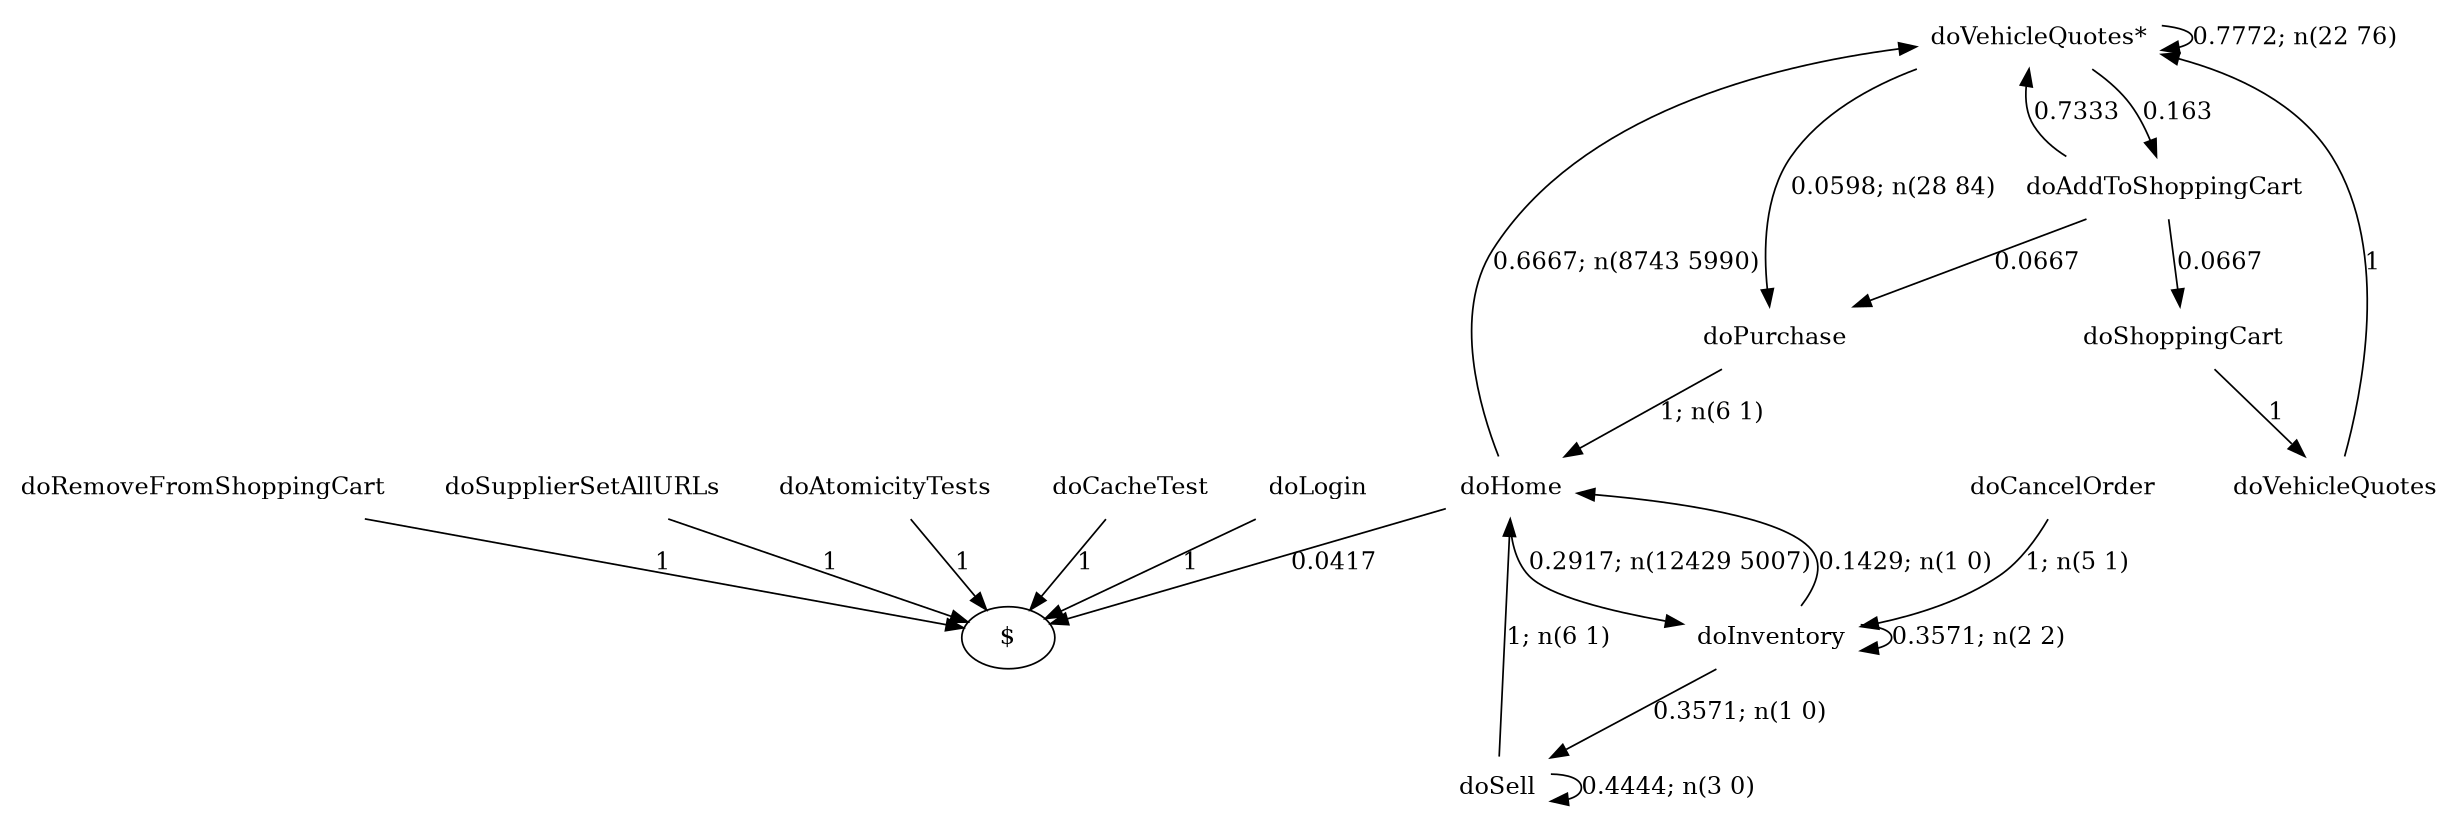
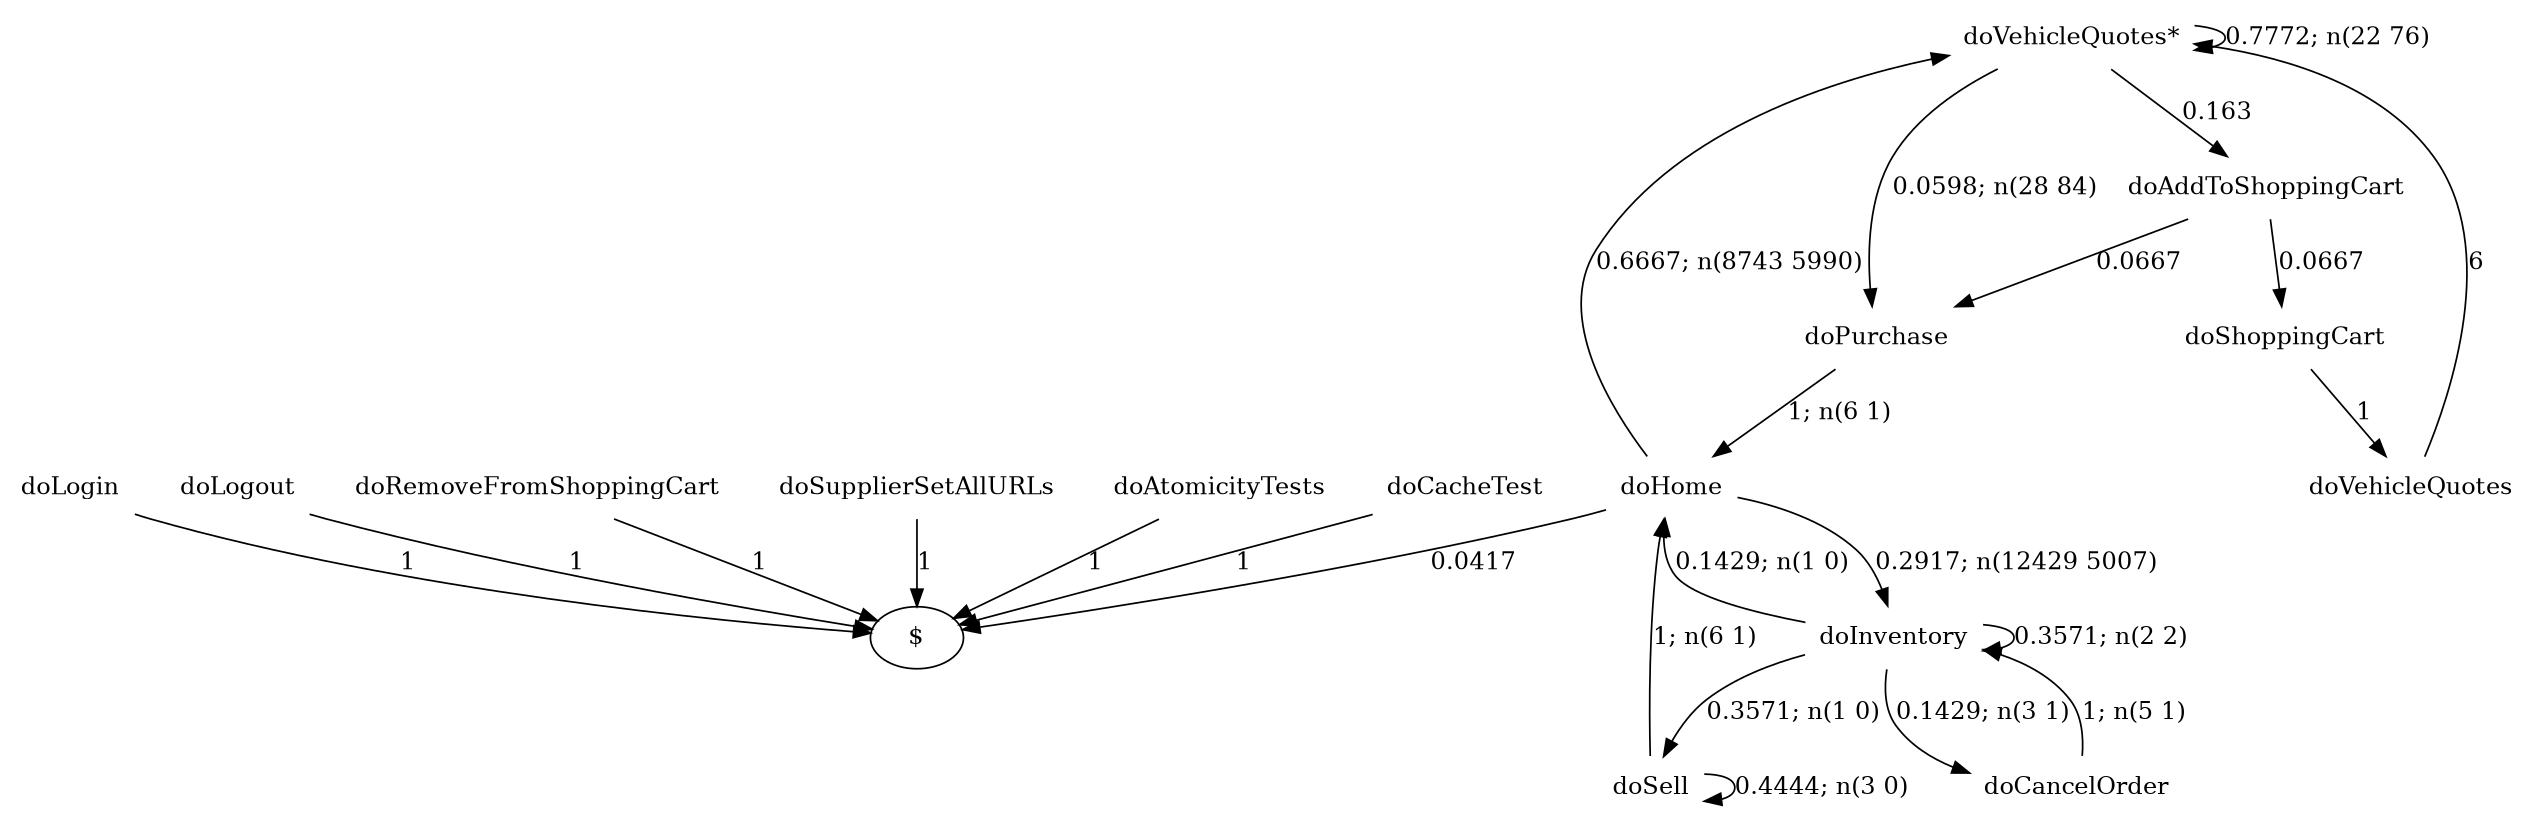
(2035, 127) -> none
(2373, 263) -> (2477, 263)
none -> (238, 488)
none -> (1900, 731)
